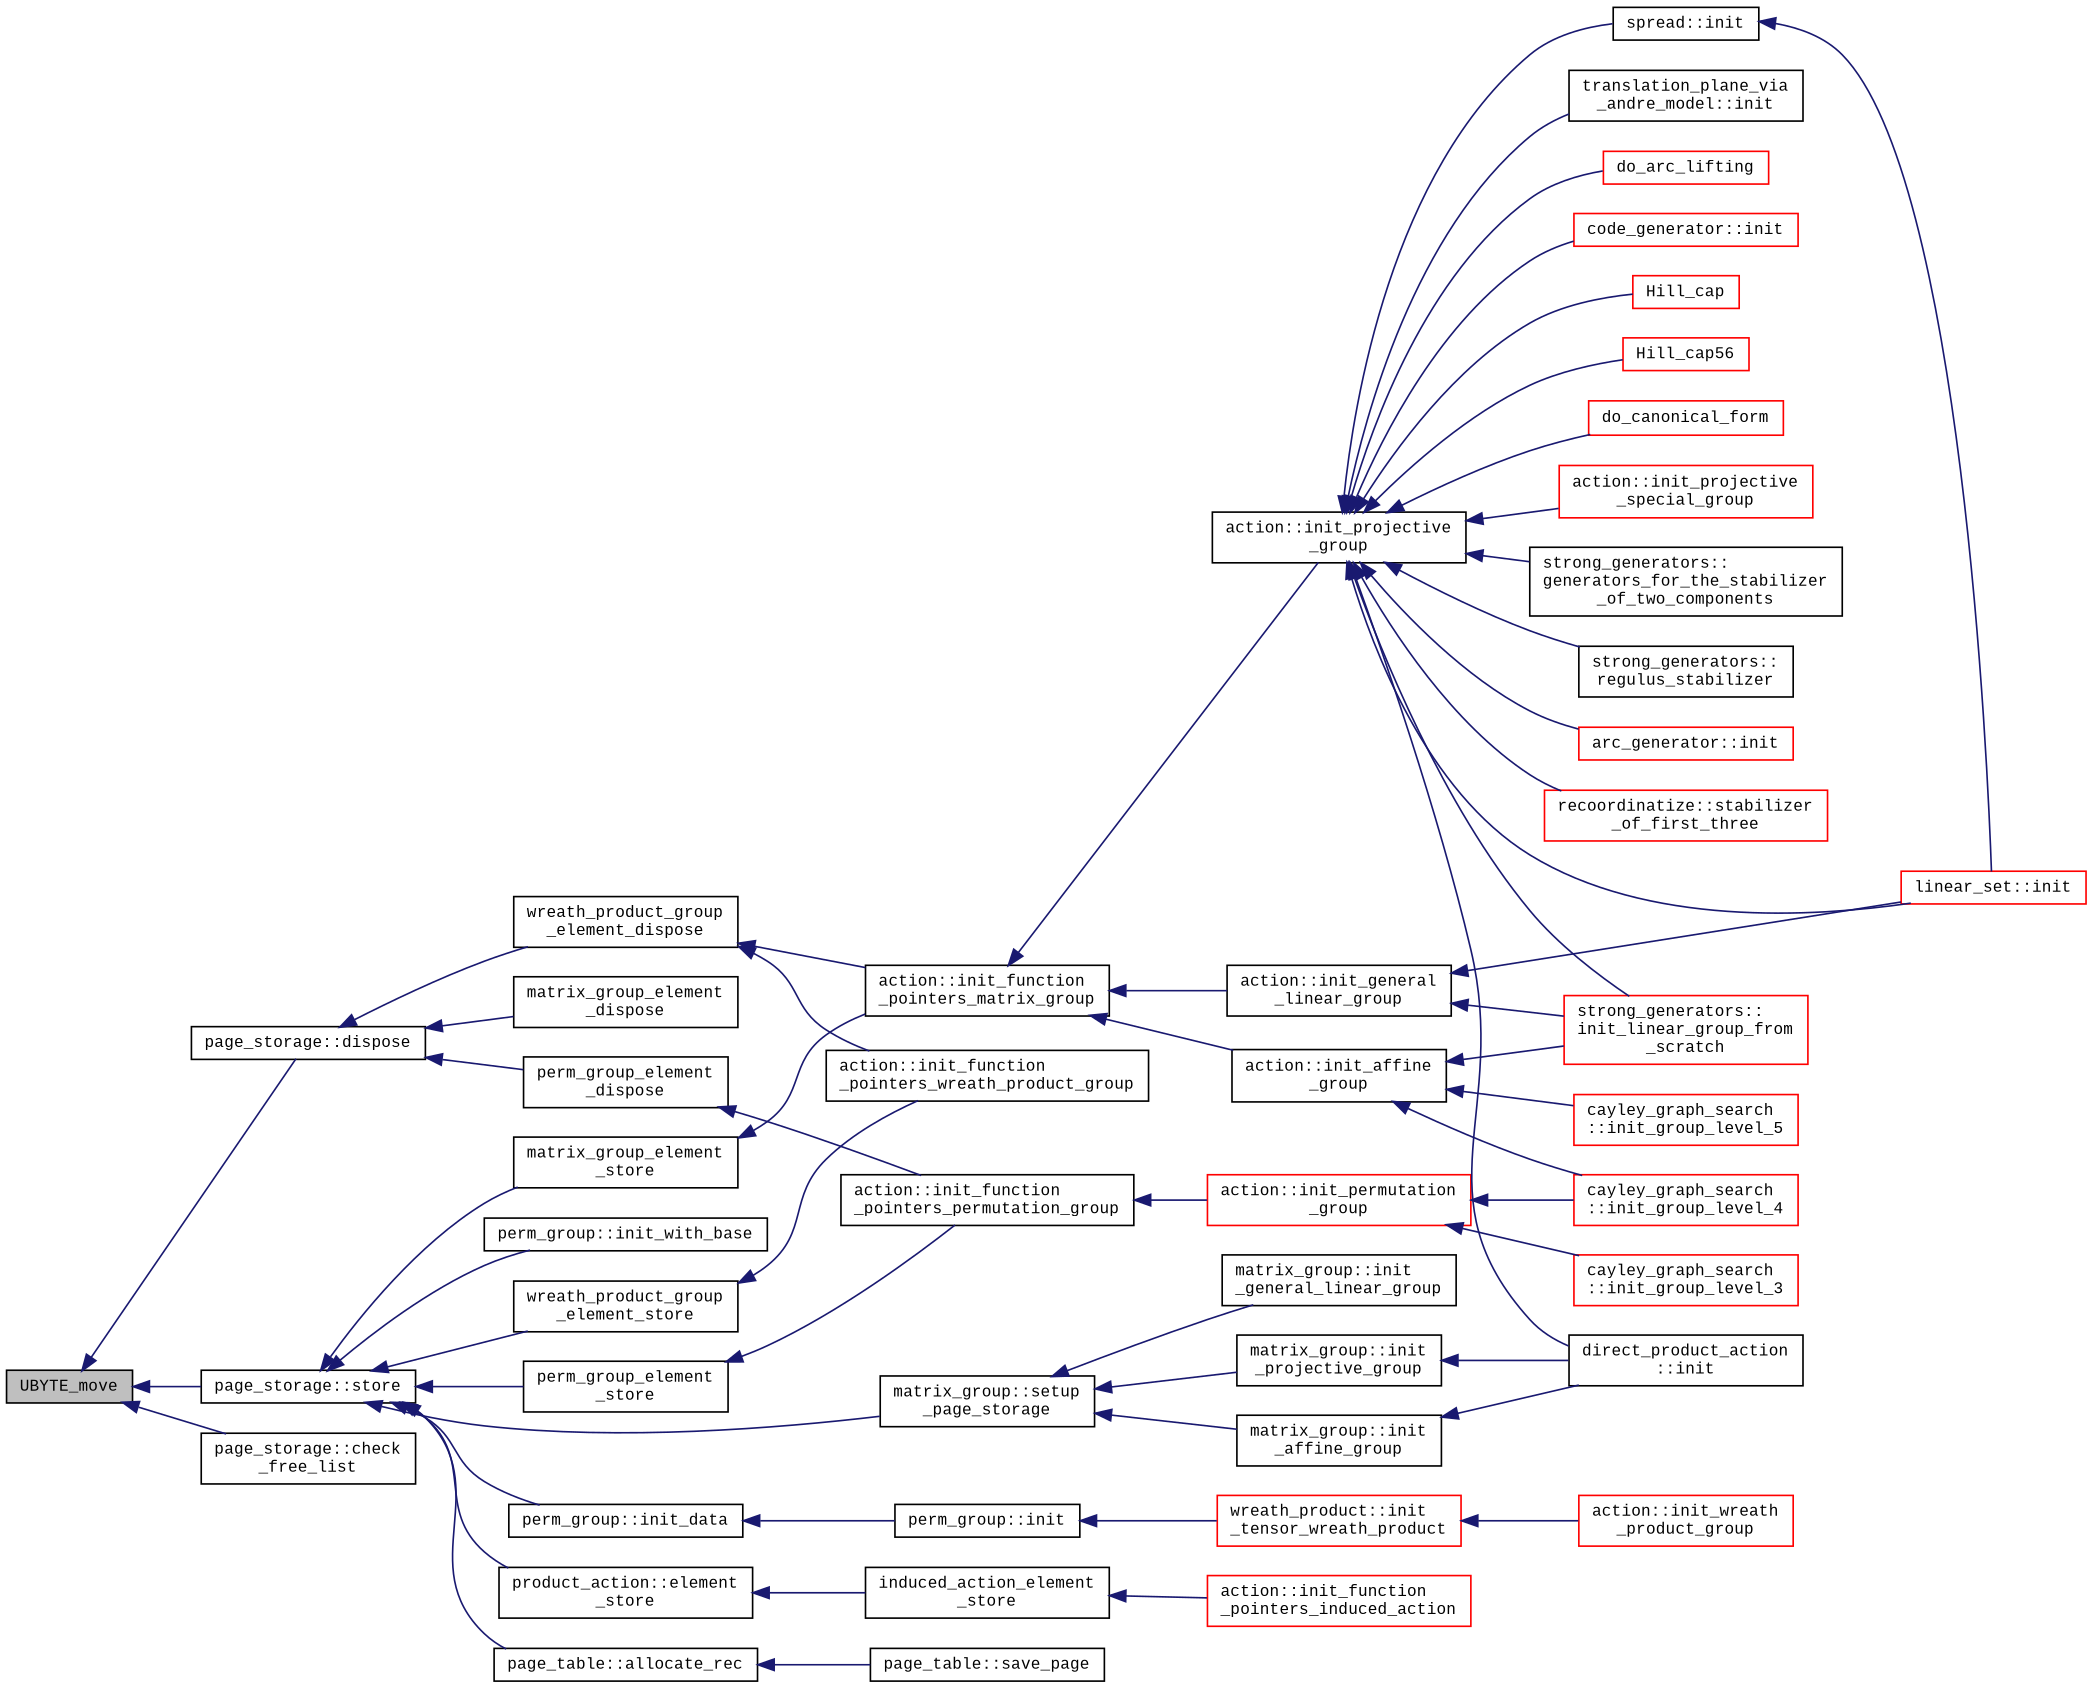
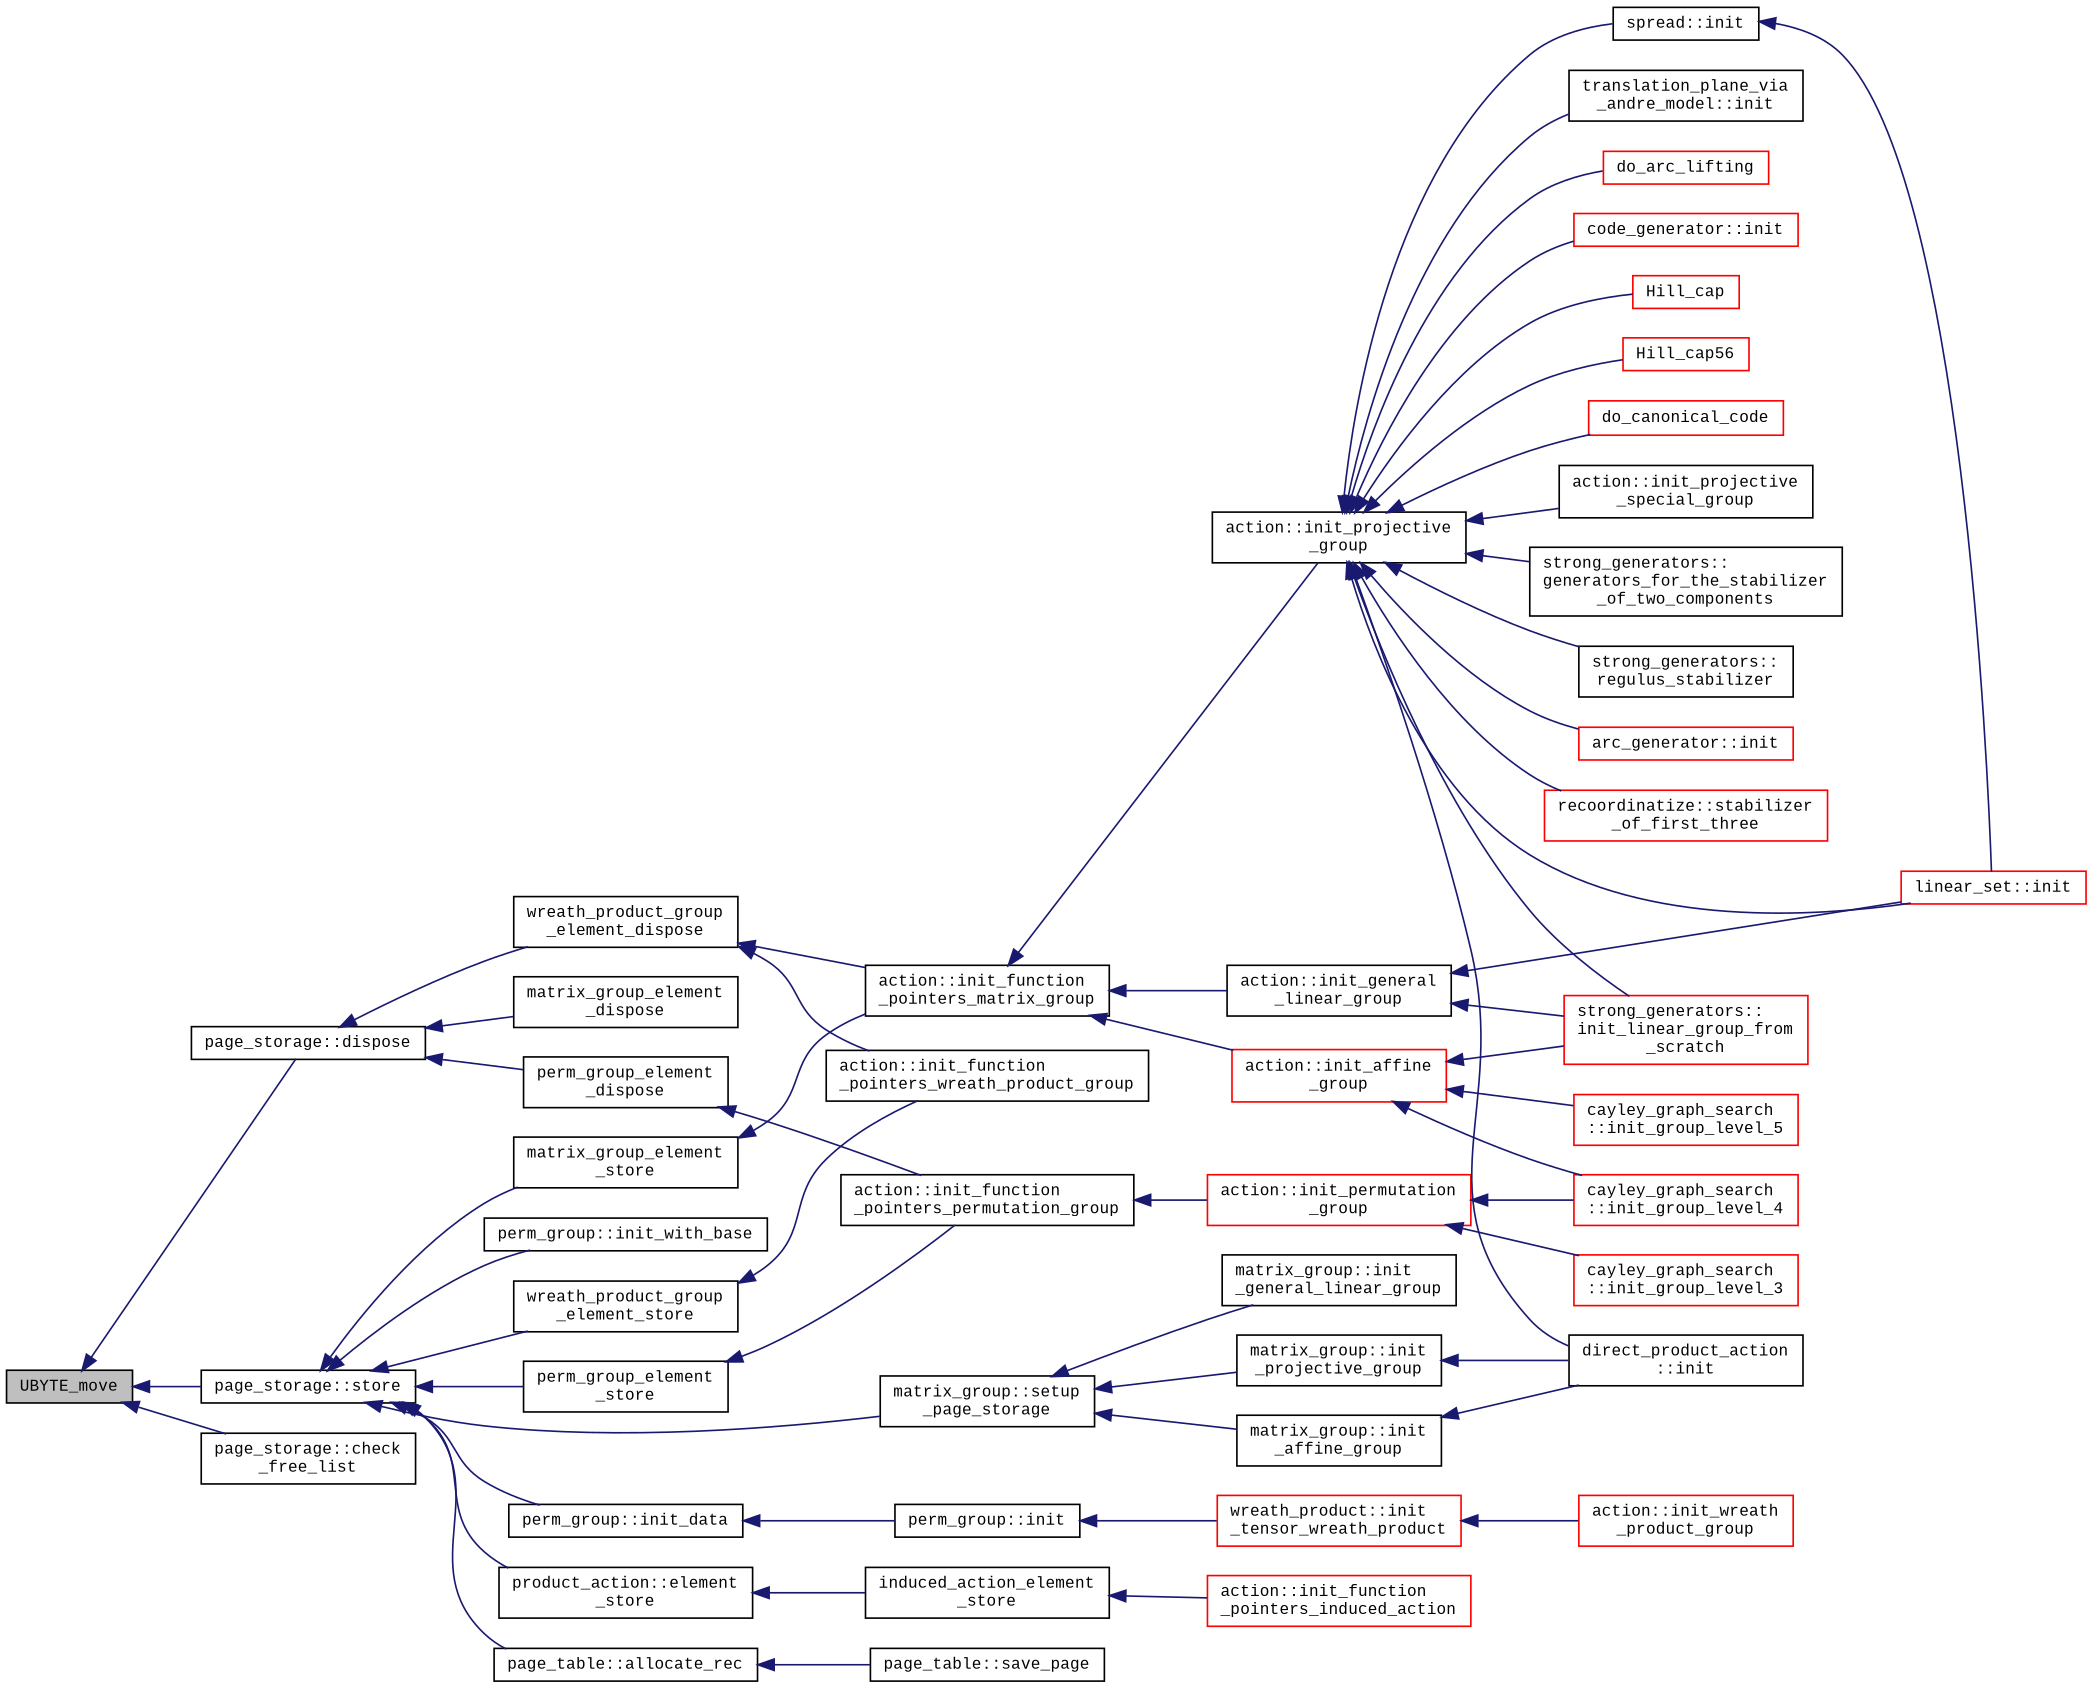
(1686, 418) -> (1686, 418)
(1686, 492) -> (1686, 492)
(1339, 1076) -> (1339, 1076)
